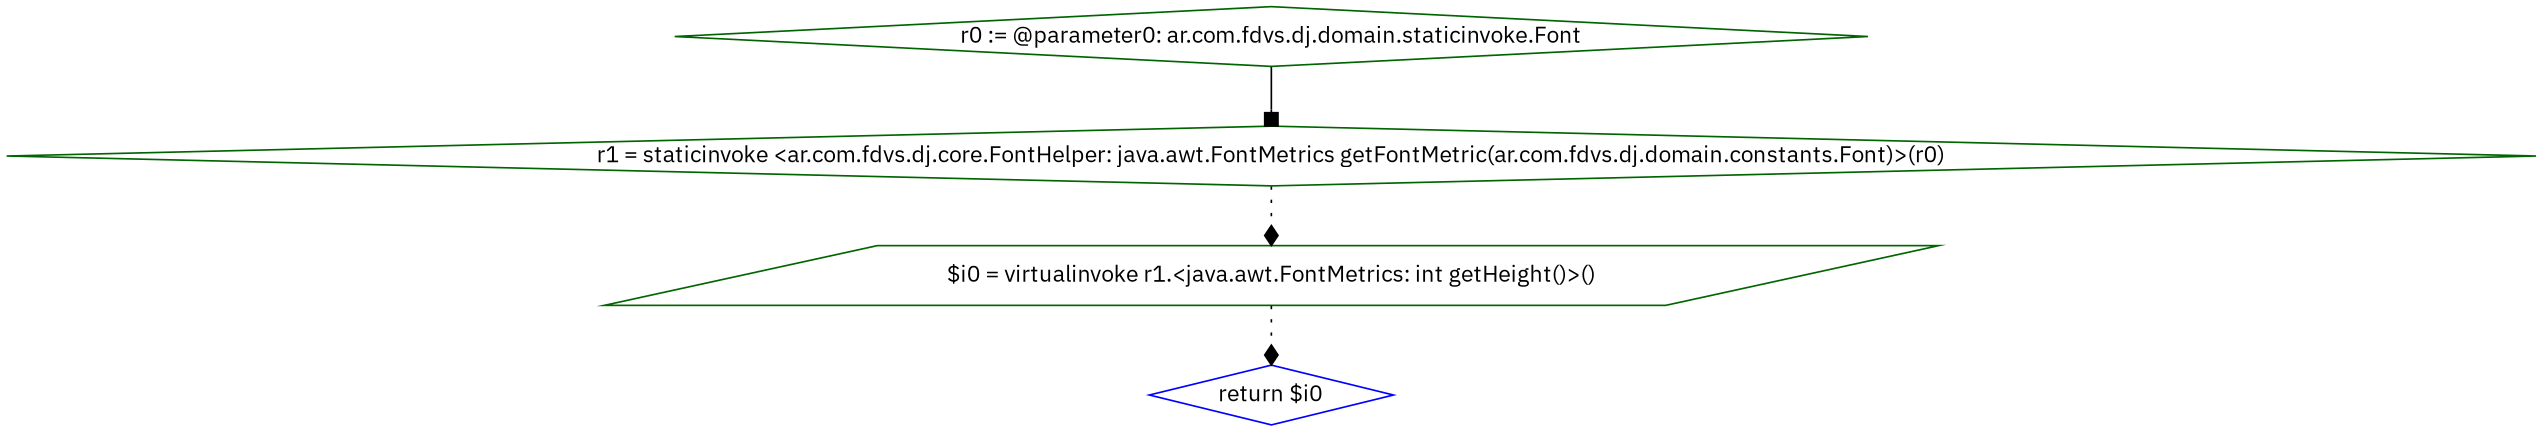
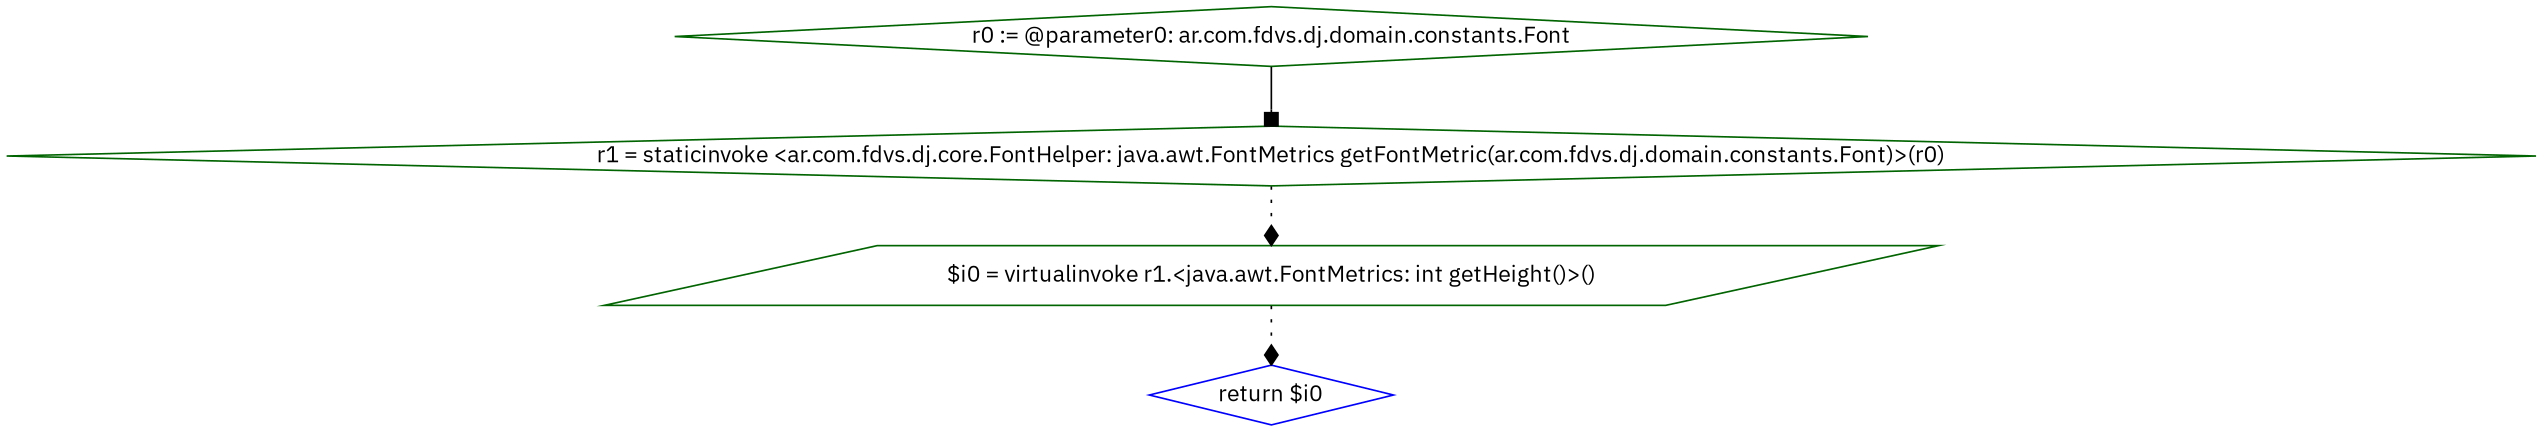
(1271, 37) -> (1271, 37)
